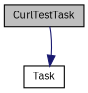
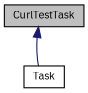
(51, 41) -> (37, 52)
